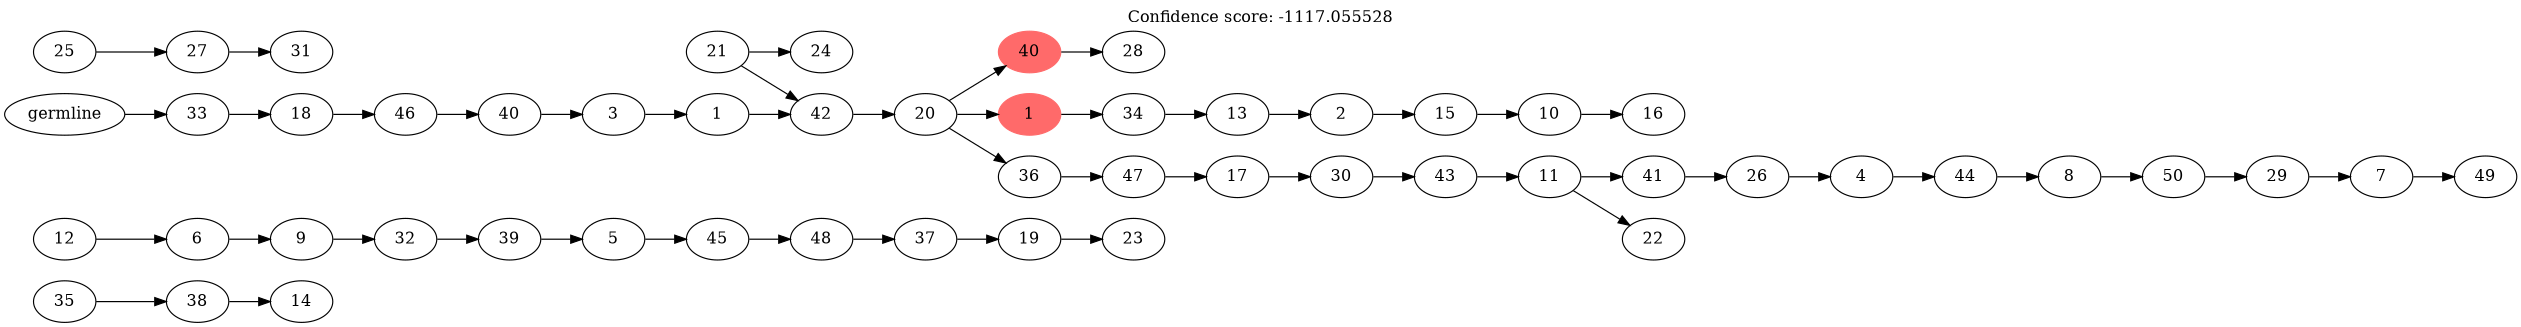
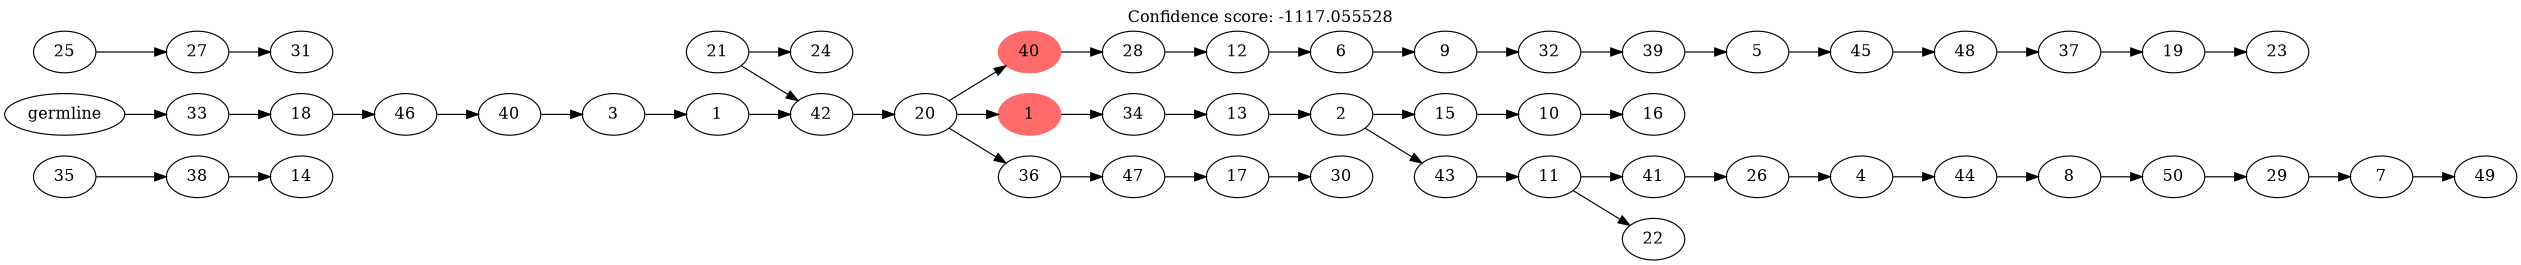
none -> (1180, 52)
(1388, 177) -> (1389, 143)
